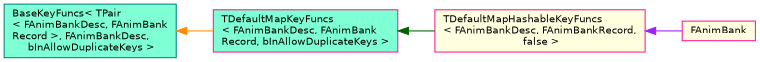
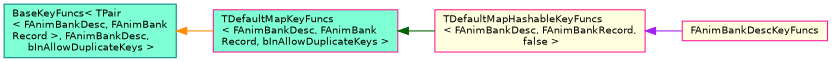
(719, 31) -> (755, 31)
